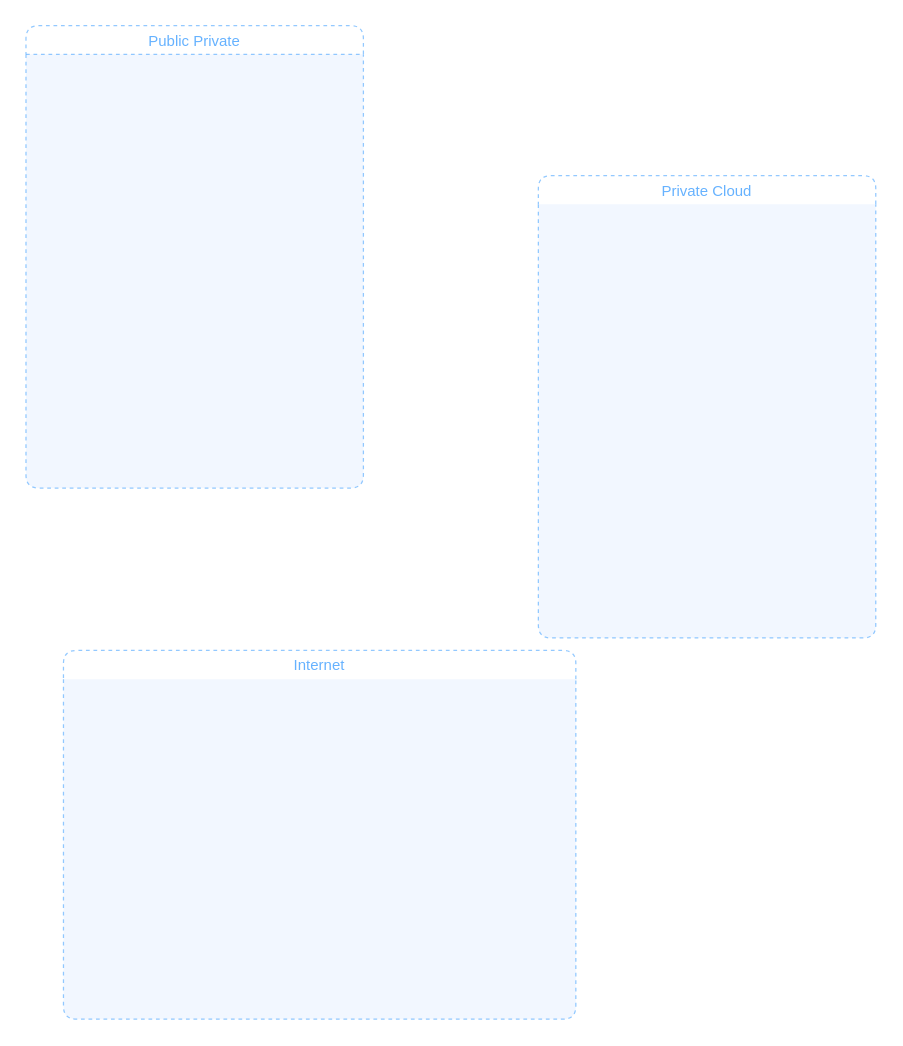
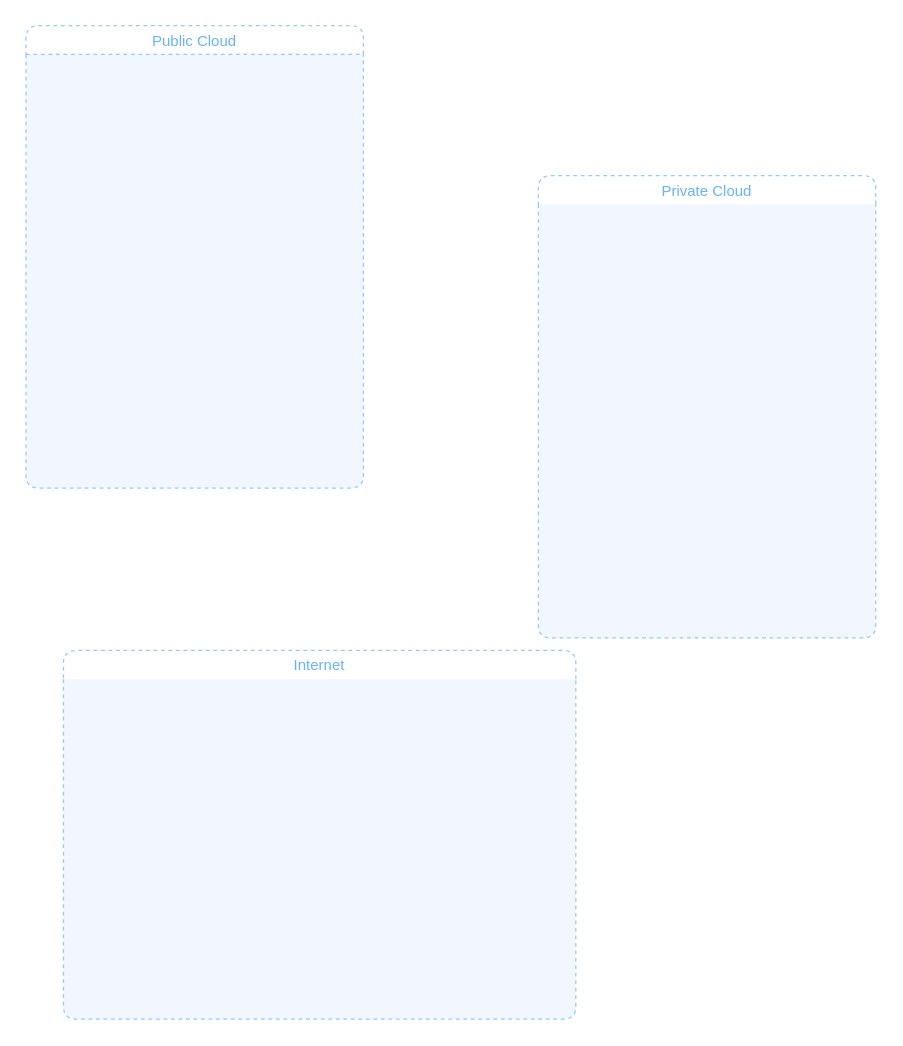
(194, 41) -> (194, 41)
